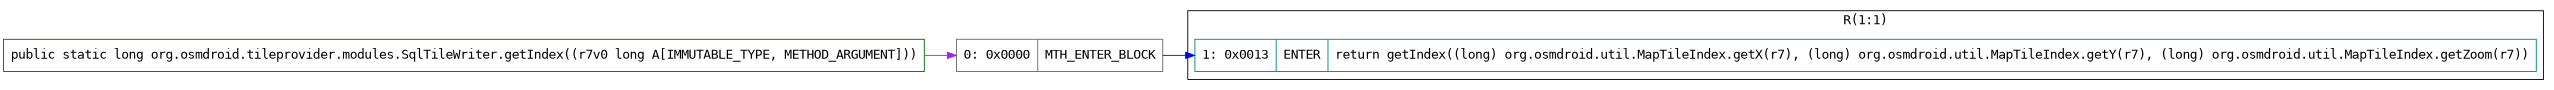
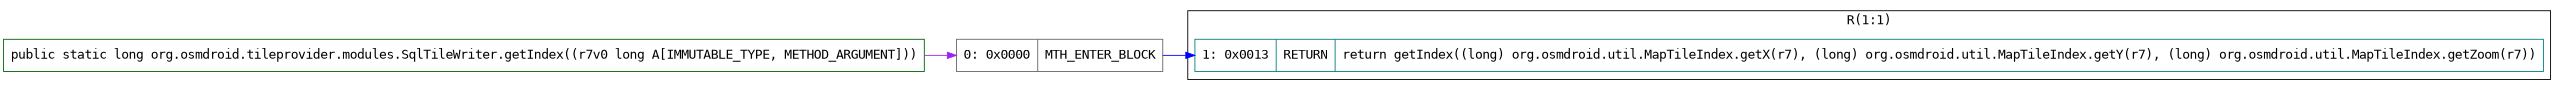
(1302, 55) -> (1306, 55)
